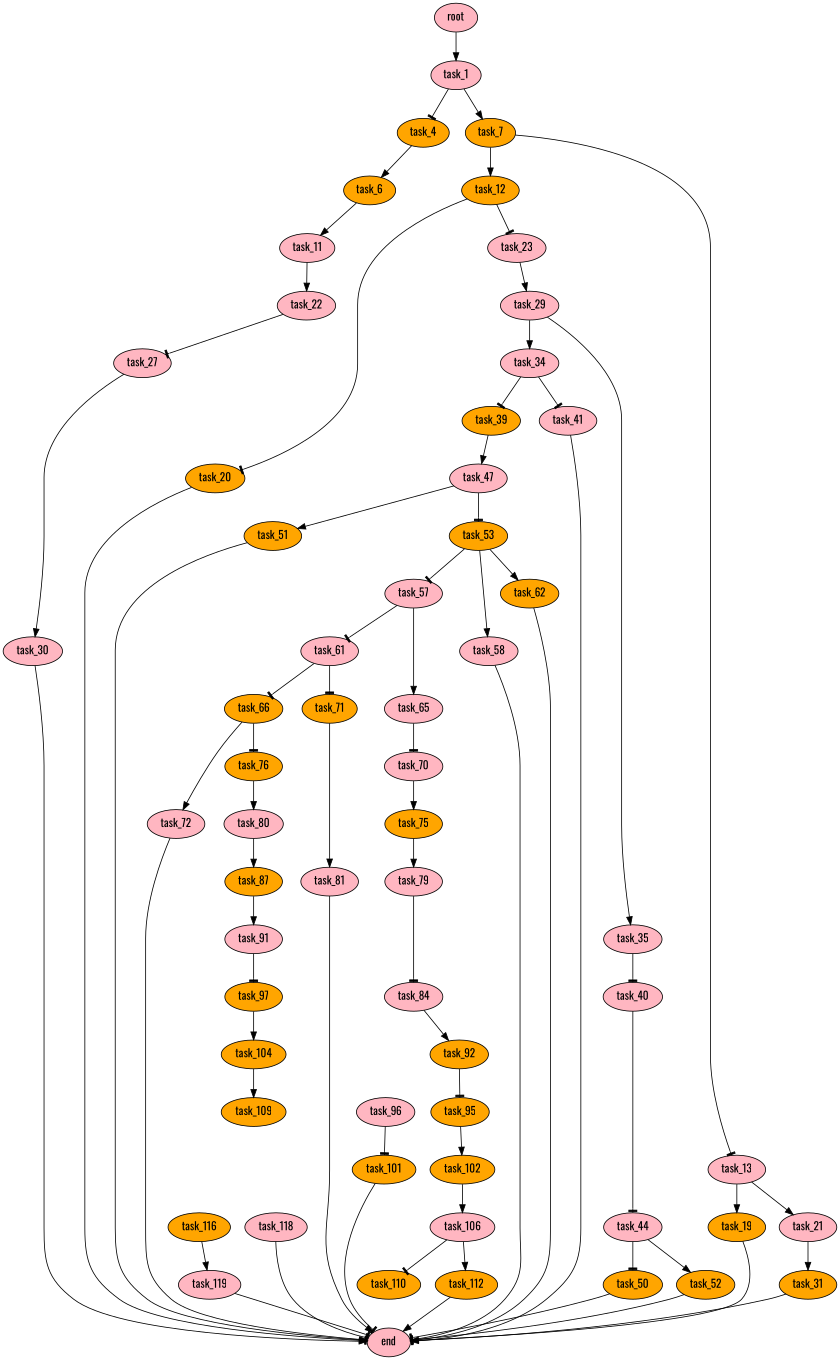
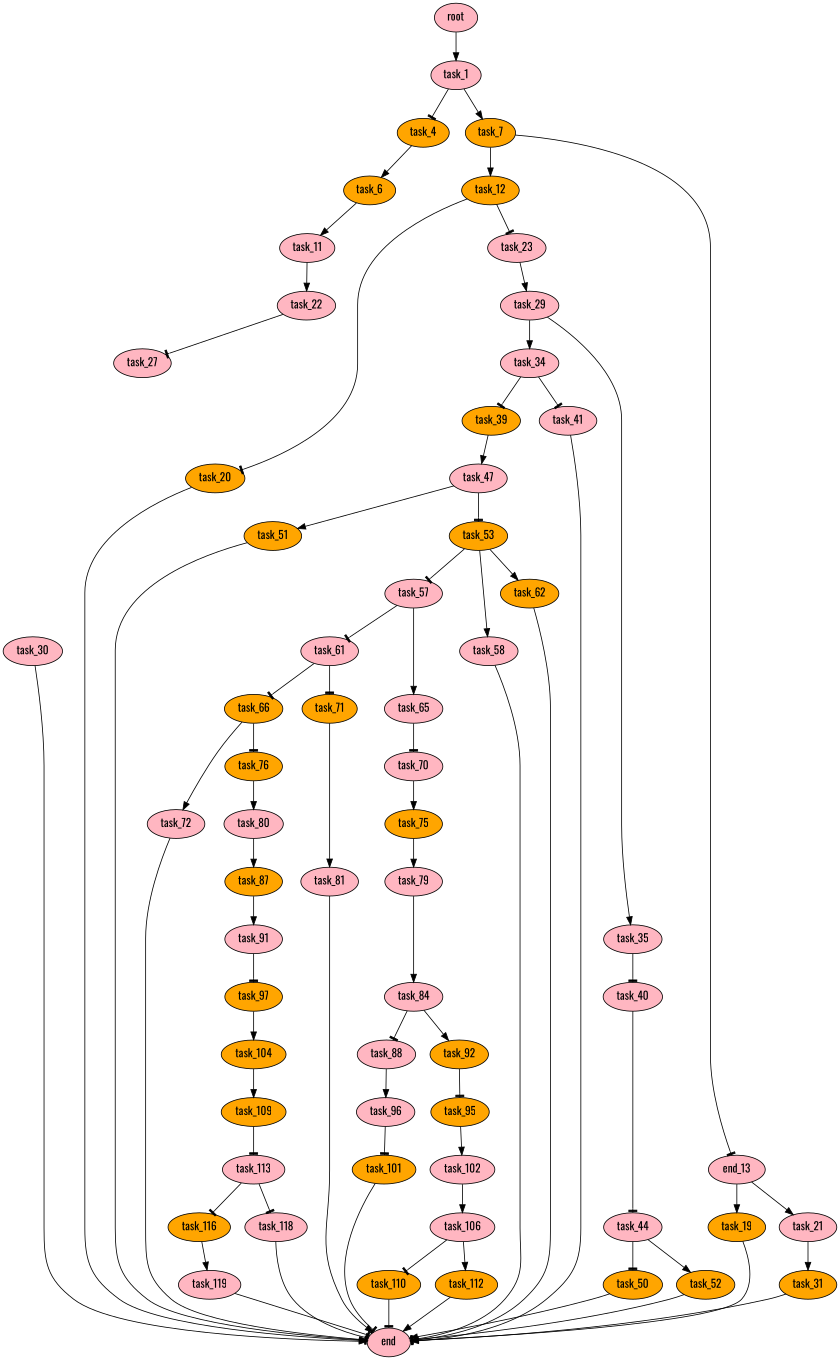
(44, 485) -> none
(414, 937) -> (414, 937)
none -> (386, 1054)
none -> (254, 1170)
(462, 1170) -> (462, 1170)
(737, 1170) -> (737, 1170)
none -> (389, 1312)
(537, 1313) -> (537, 1313)
